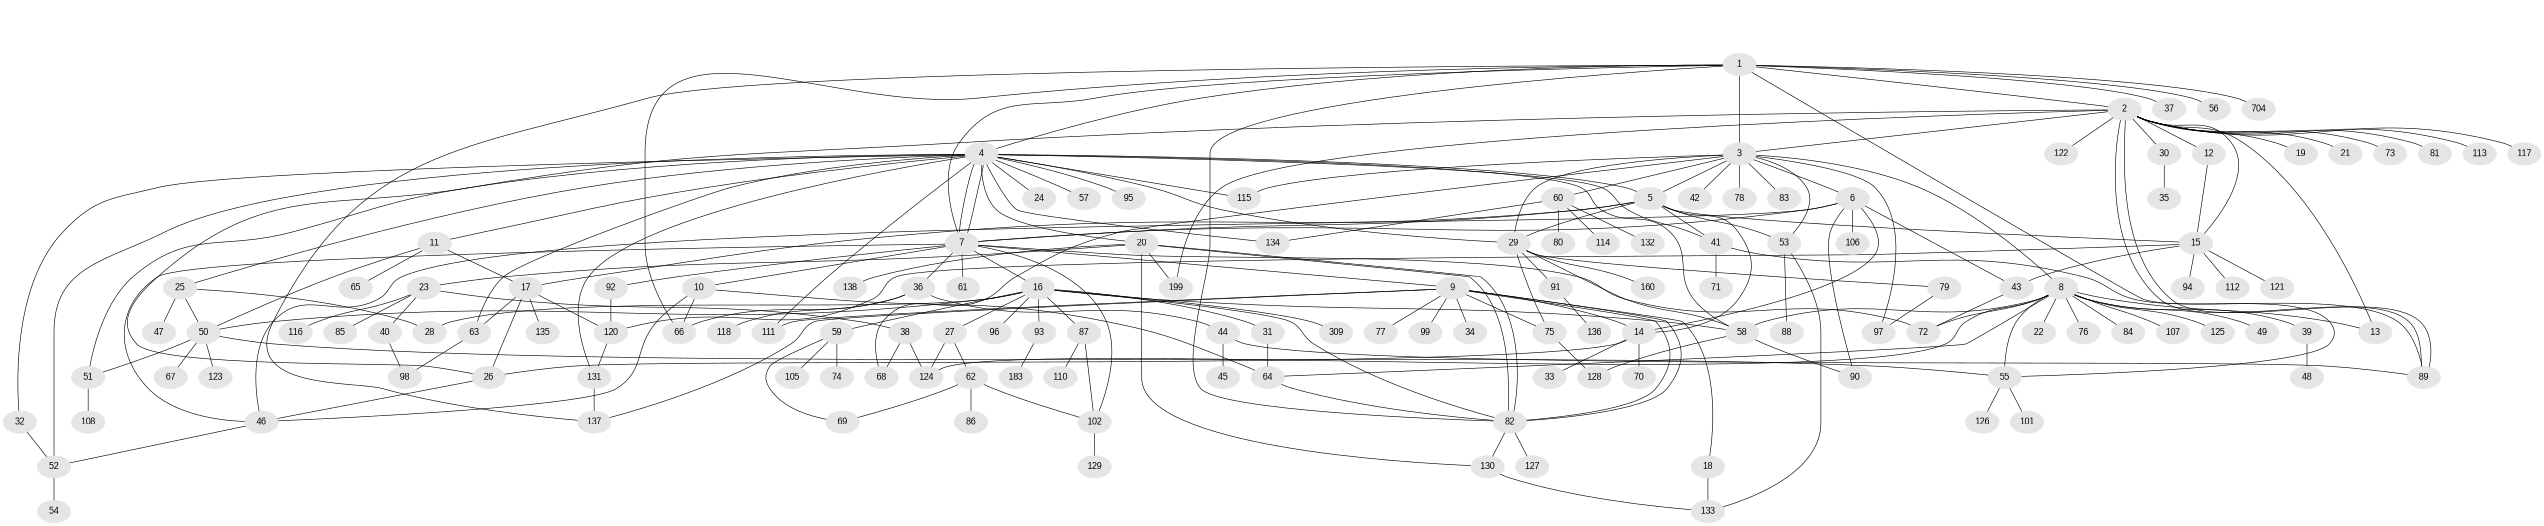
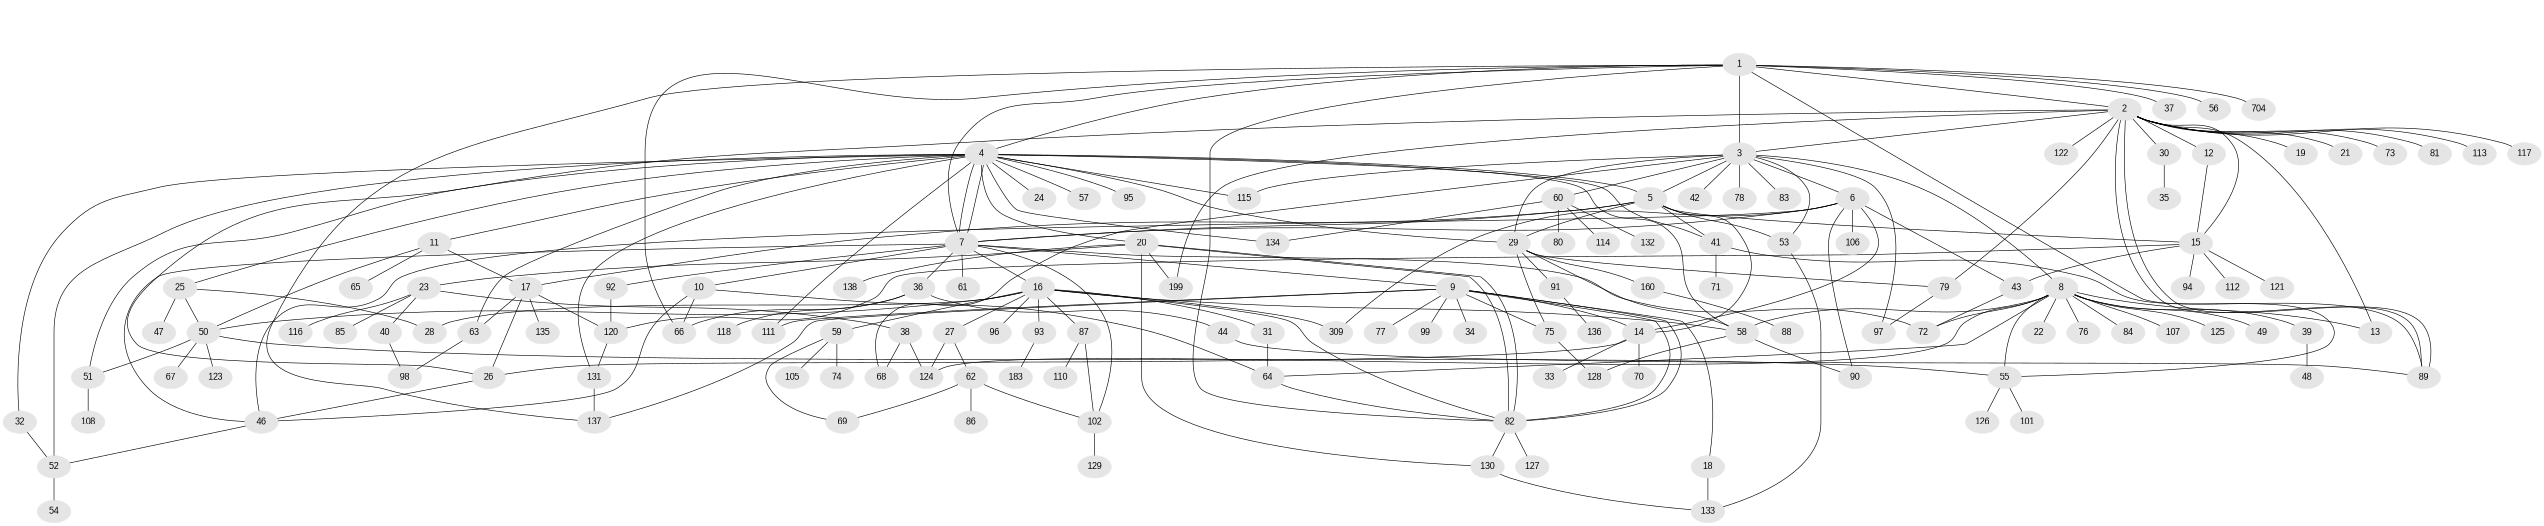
none -> (2043, 206)
none -> (1643, 212)
(1786, 288) -> (1719, 307)
(1223, 377) -> none
